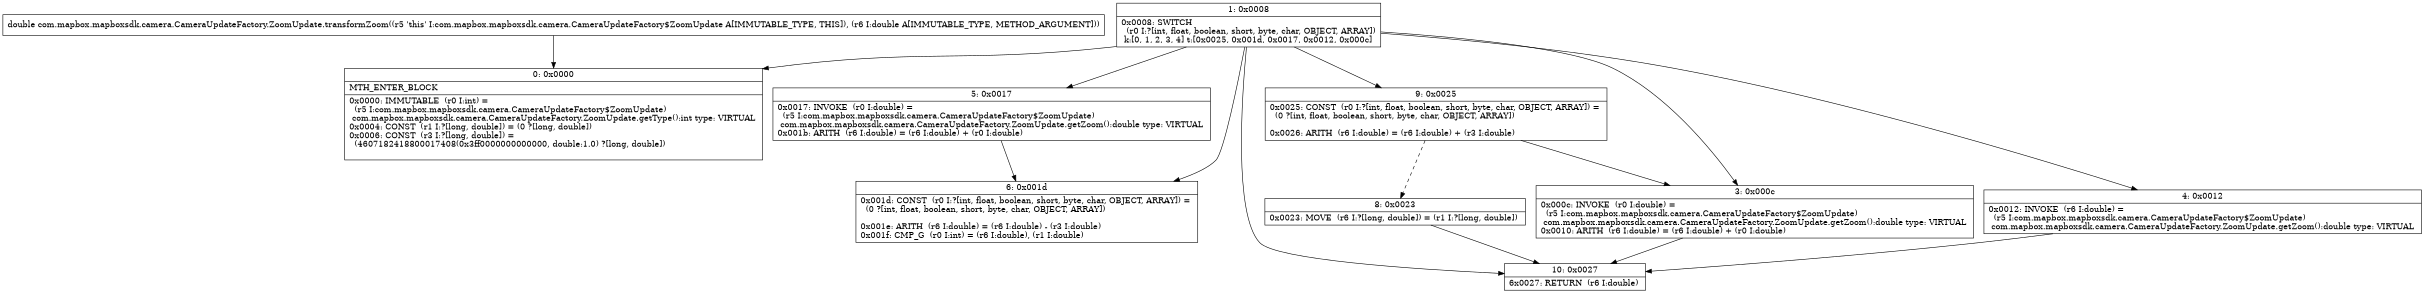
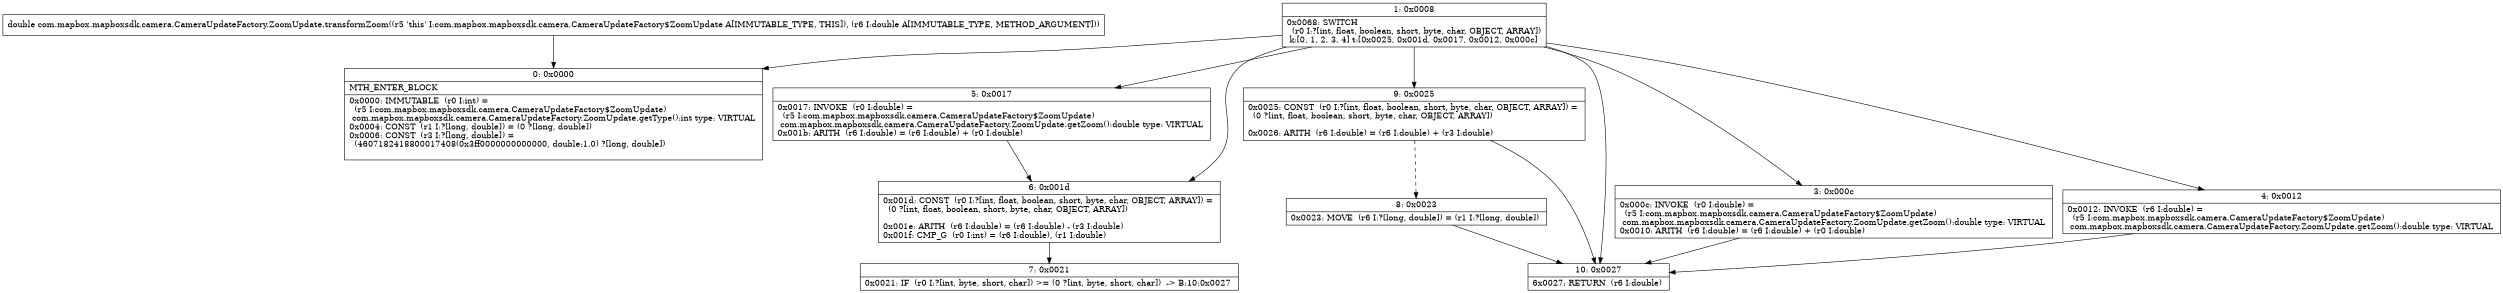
(1160, 23) -> (1325, 23)
(1593, 162) -> (1557, 186)
none -> (1049, 277)
